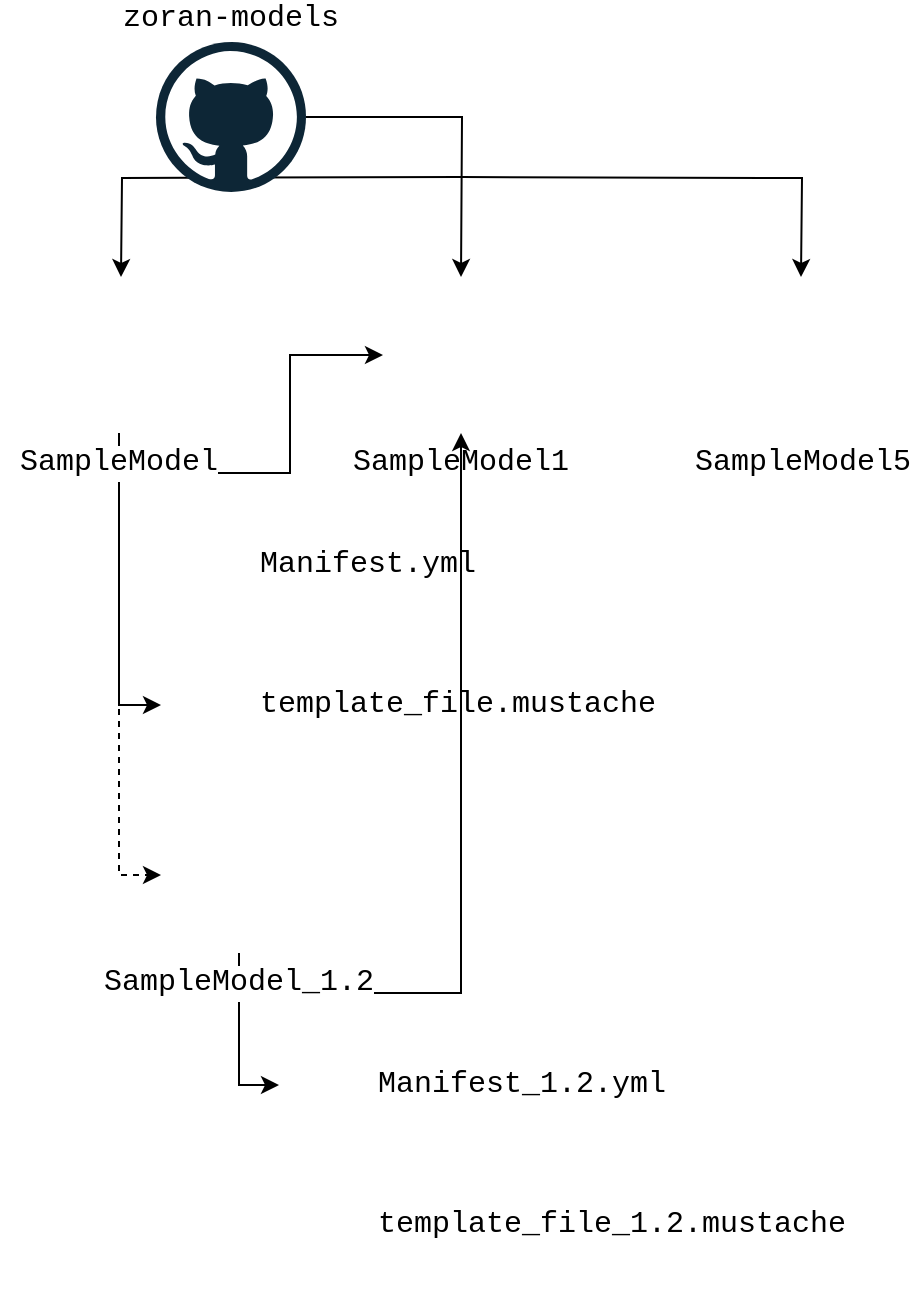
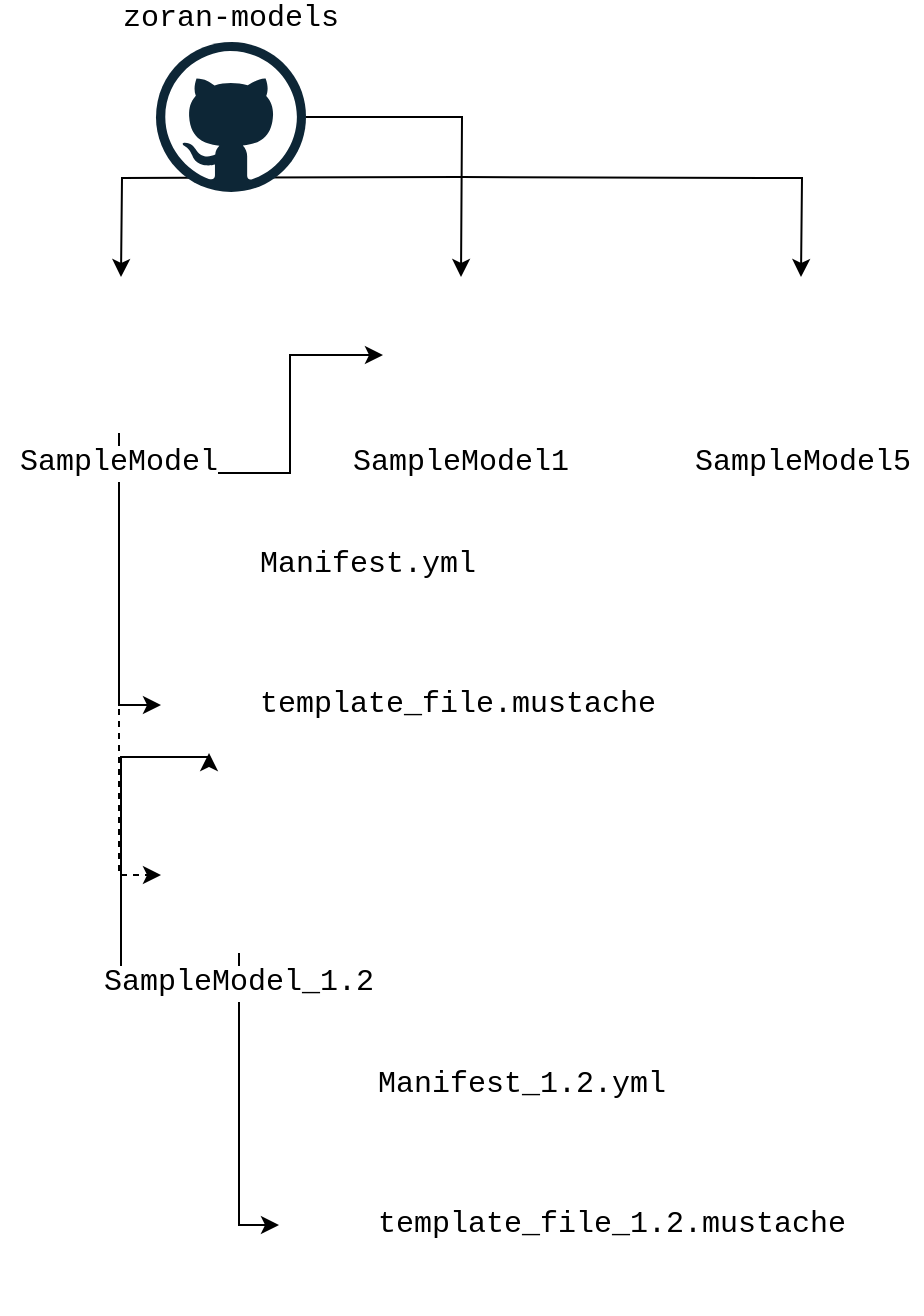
(461, 764) -> (239, 1170)
(254, 1085) -> (170, 757)
